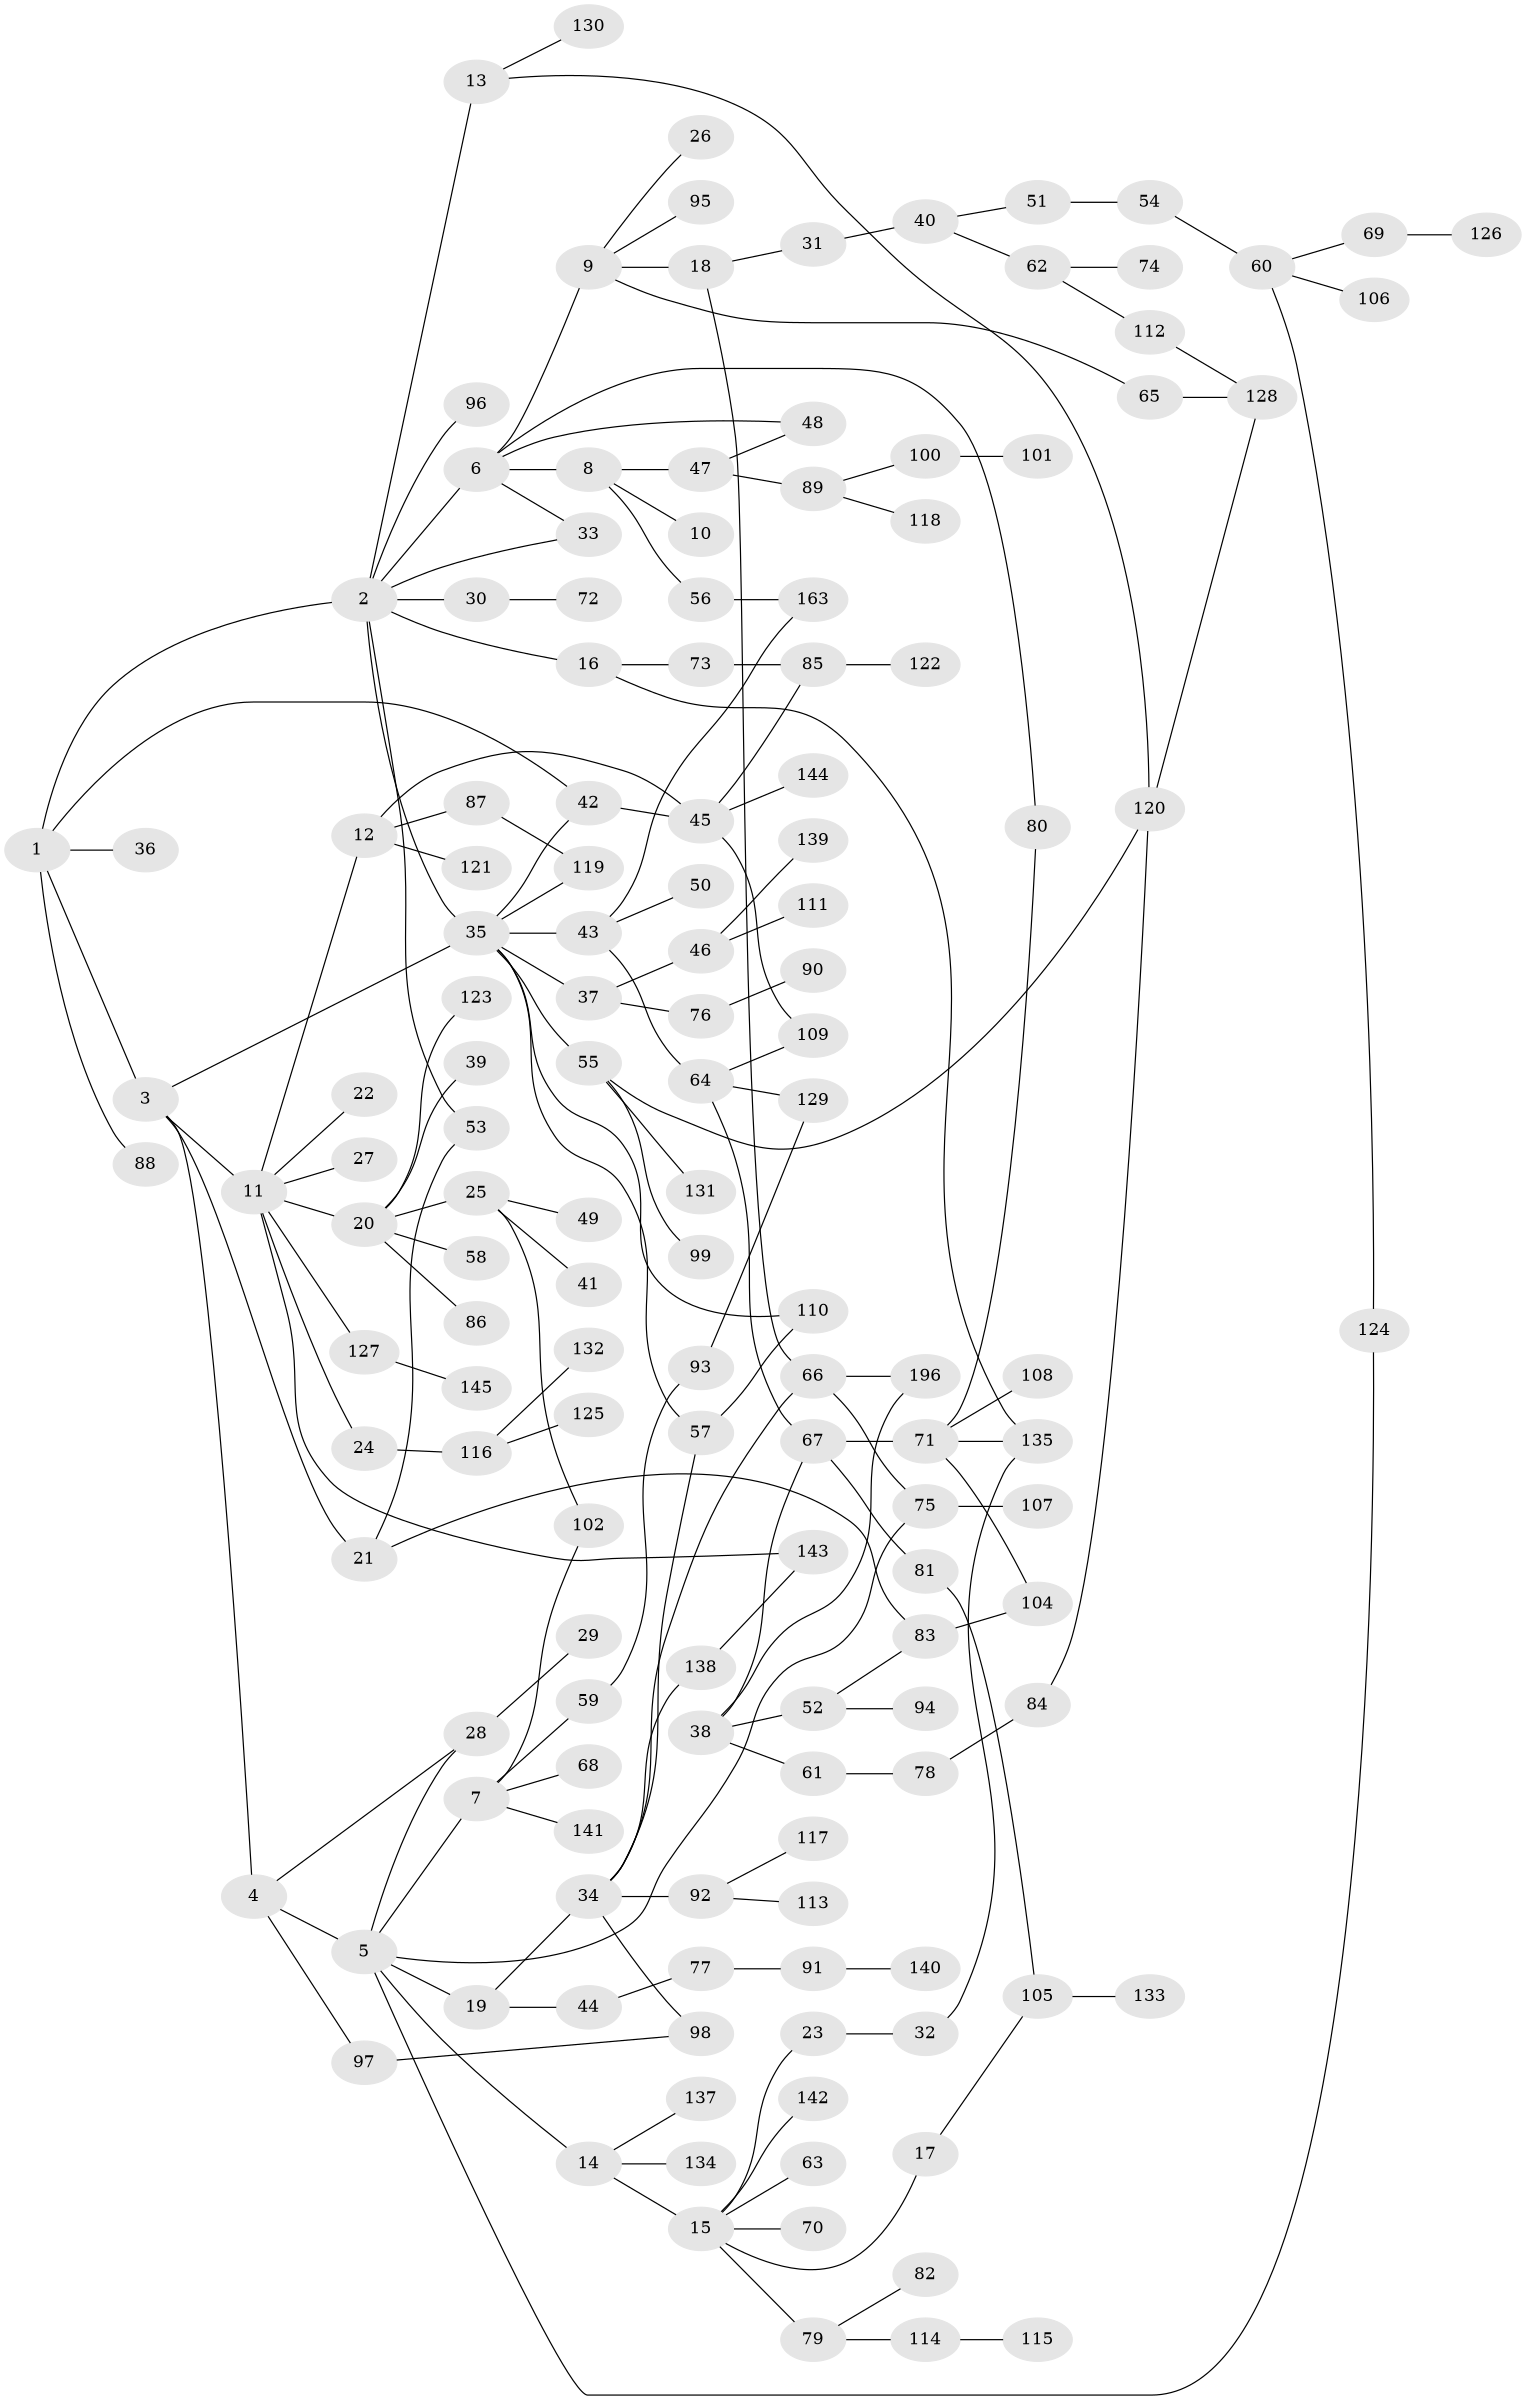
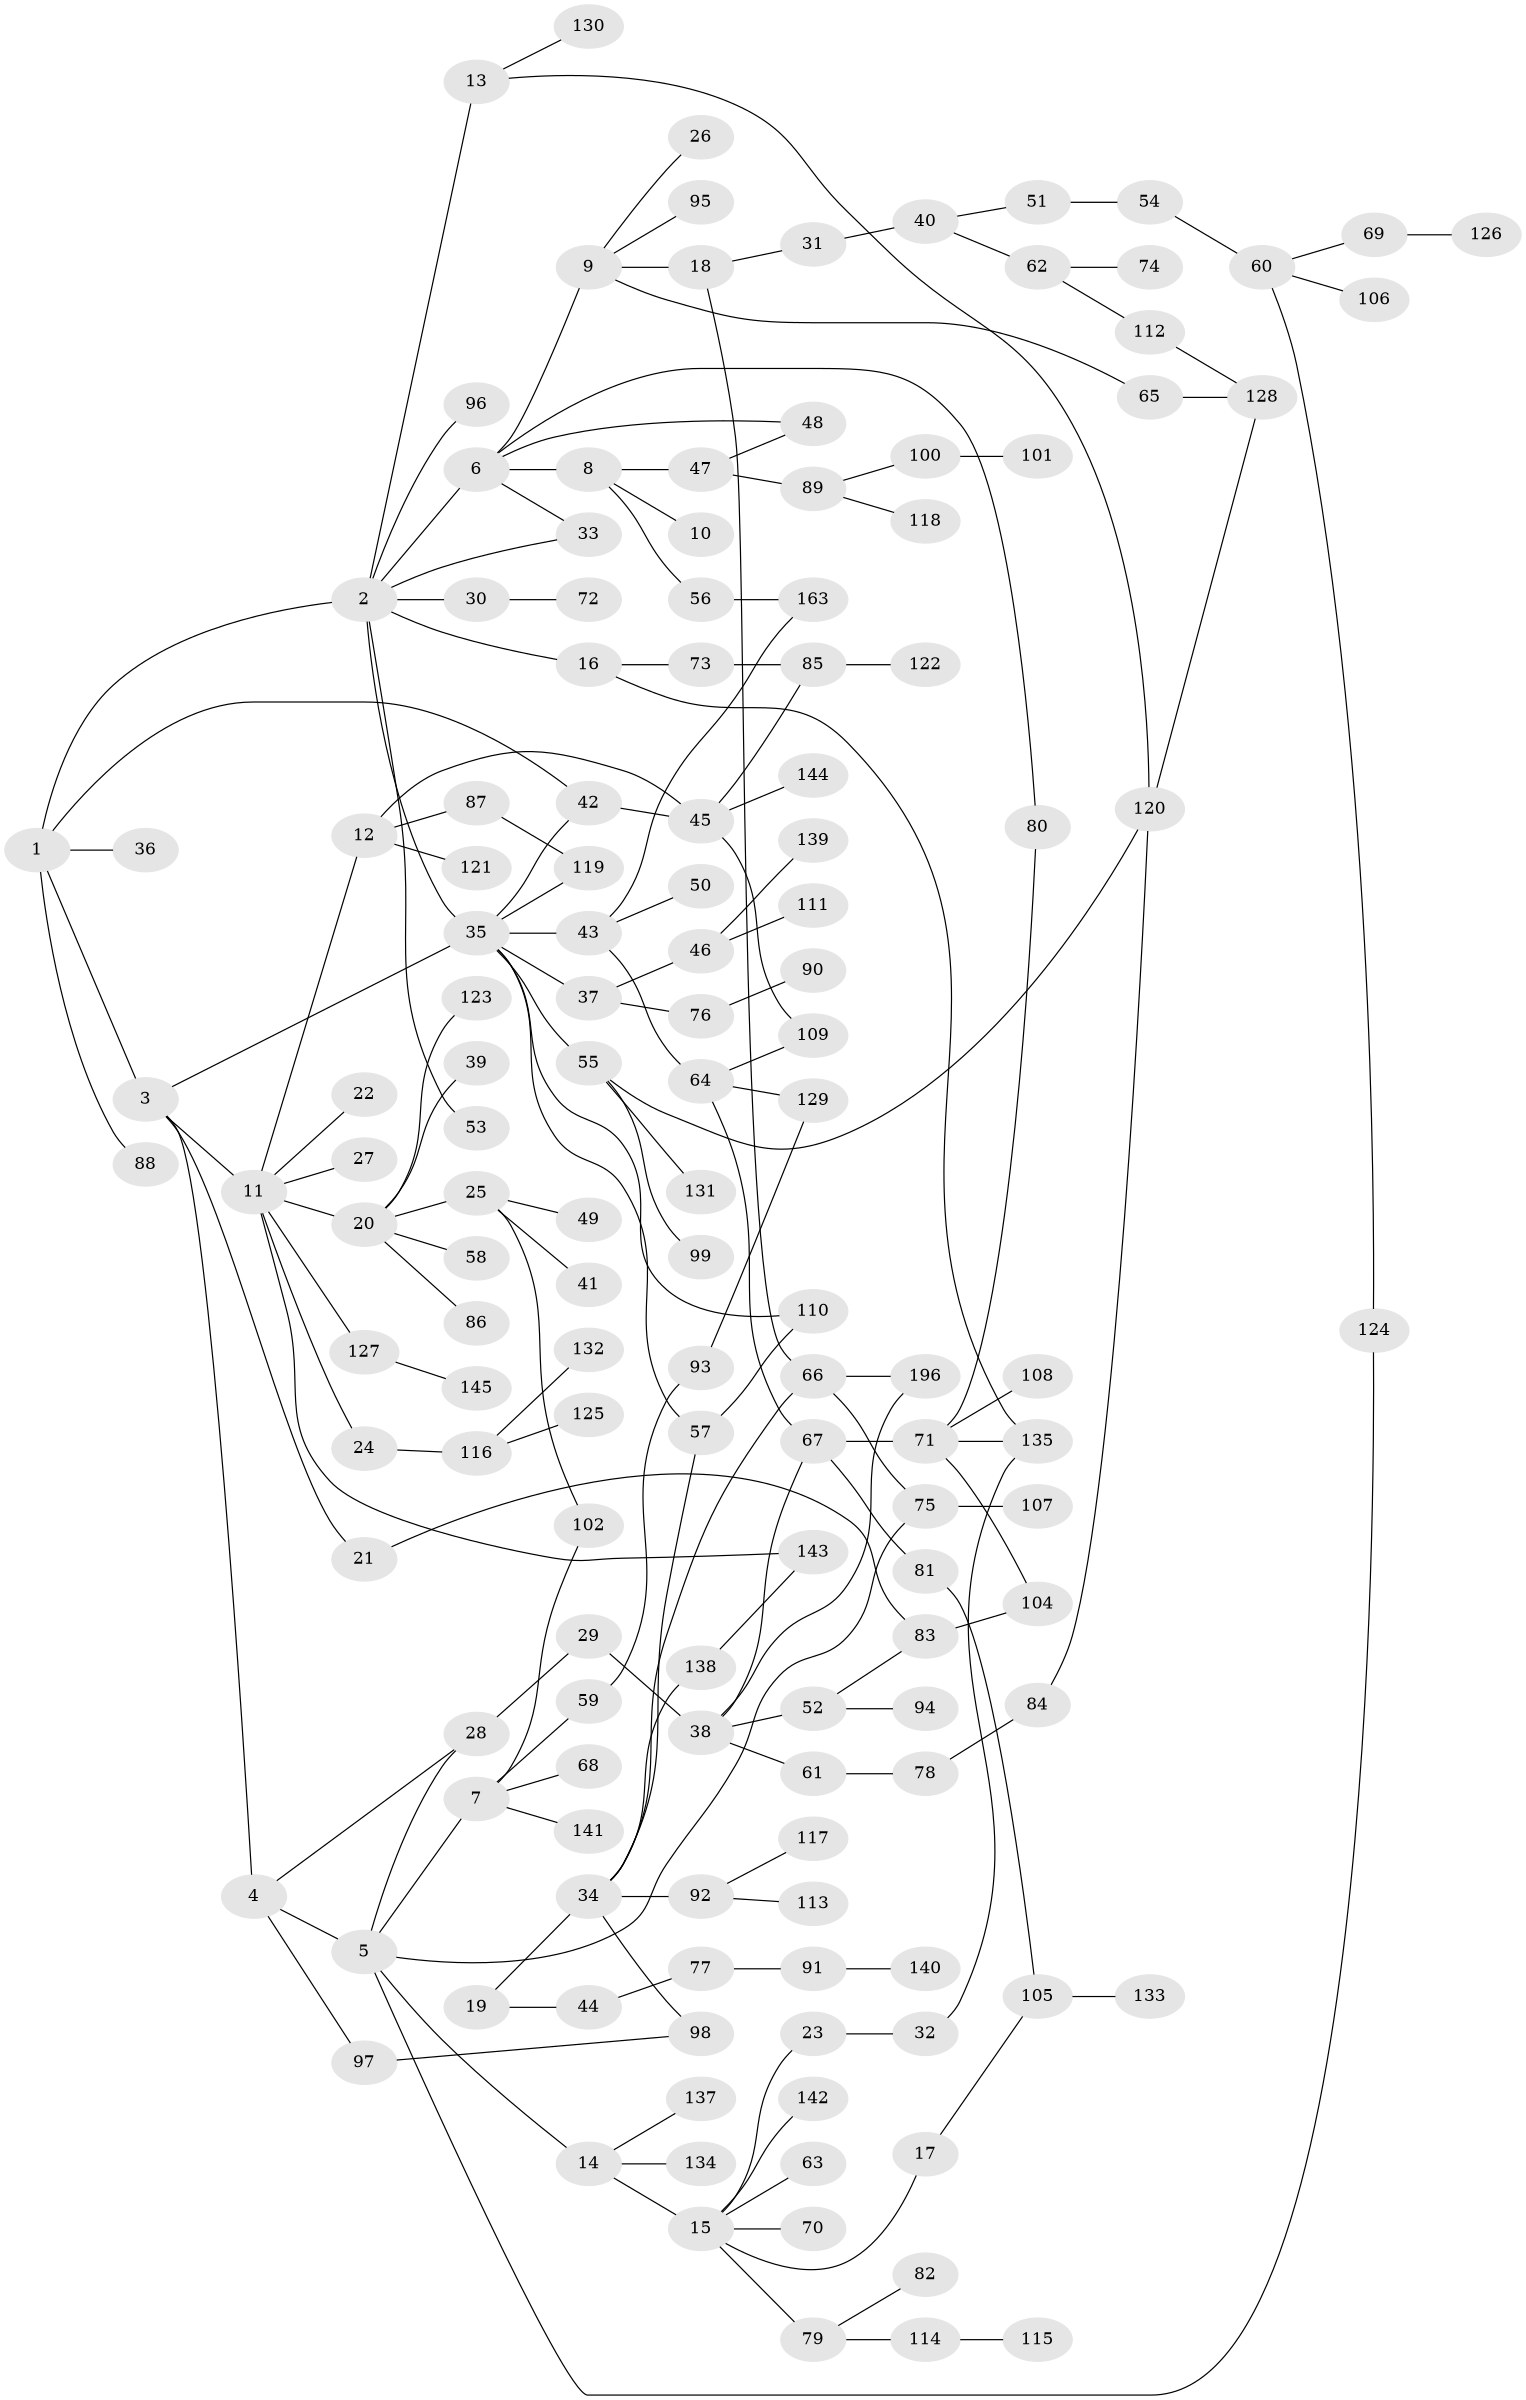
(412, 1340) -> none
none -> (645, 1685)
(421, 1980) -> none
